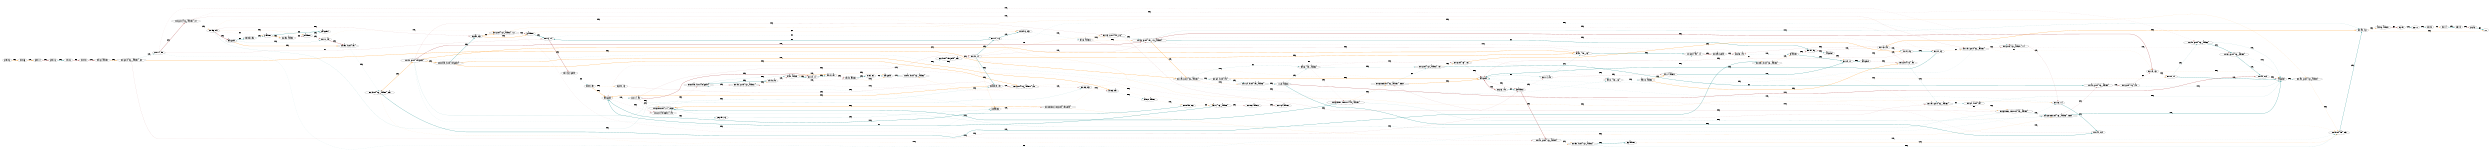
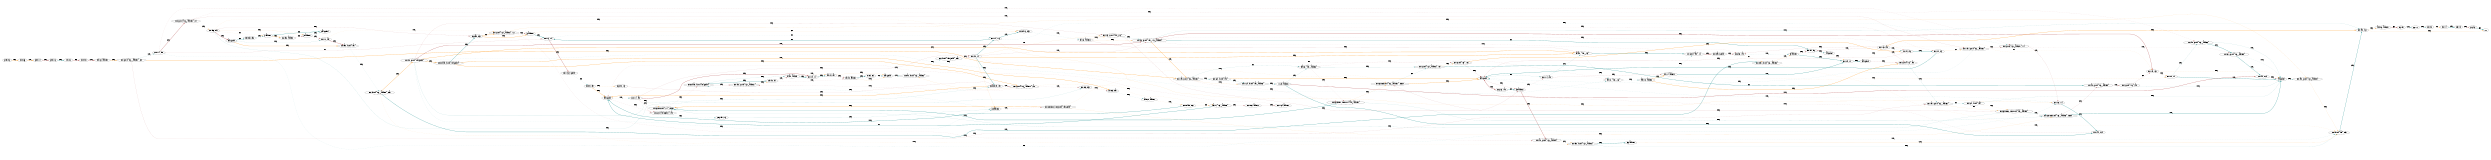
(811, 74) -> (811, 74)
(772, 81) -> (772, 81)
